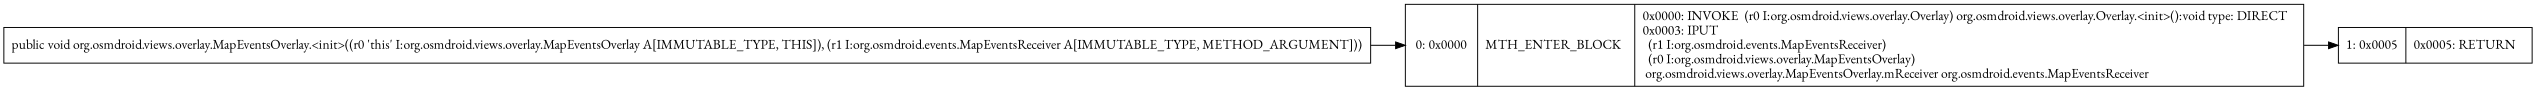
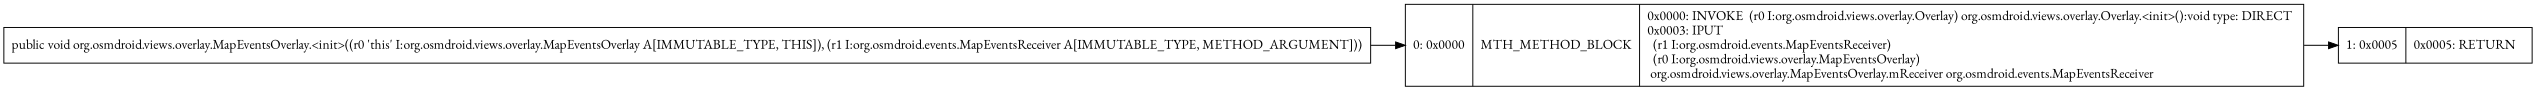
(1554, 45) -> (1556, 45)
